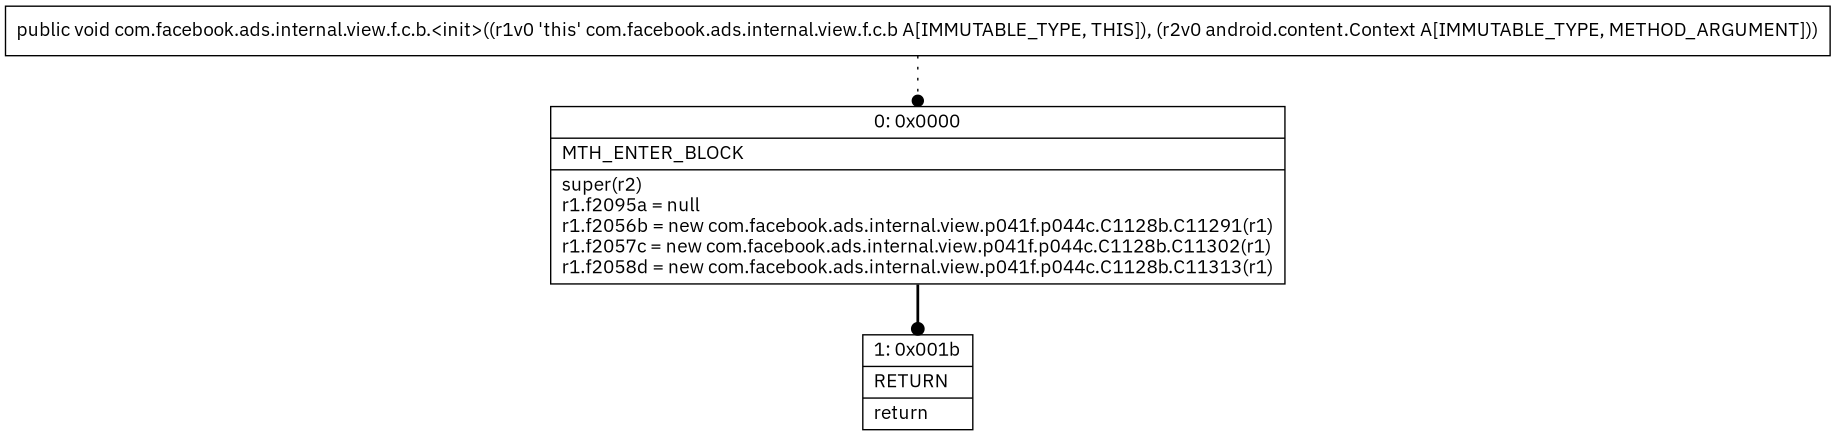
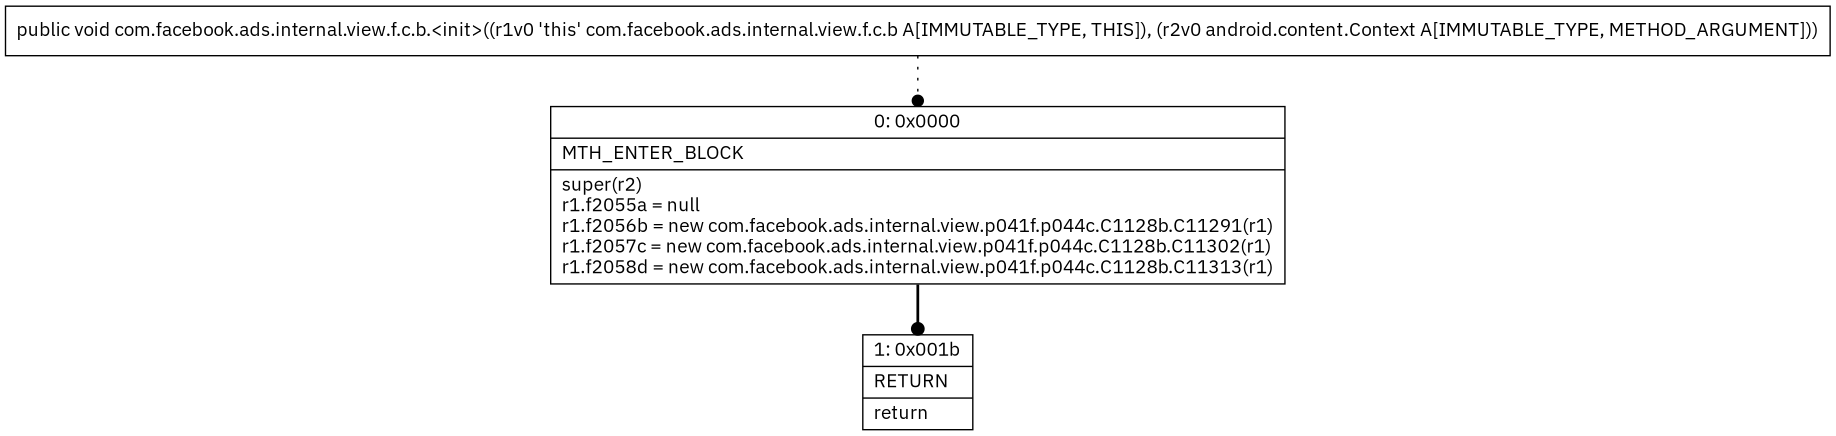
(631, 206) -> (631, 206)
